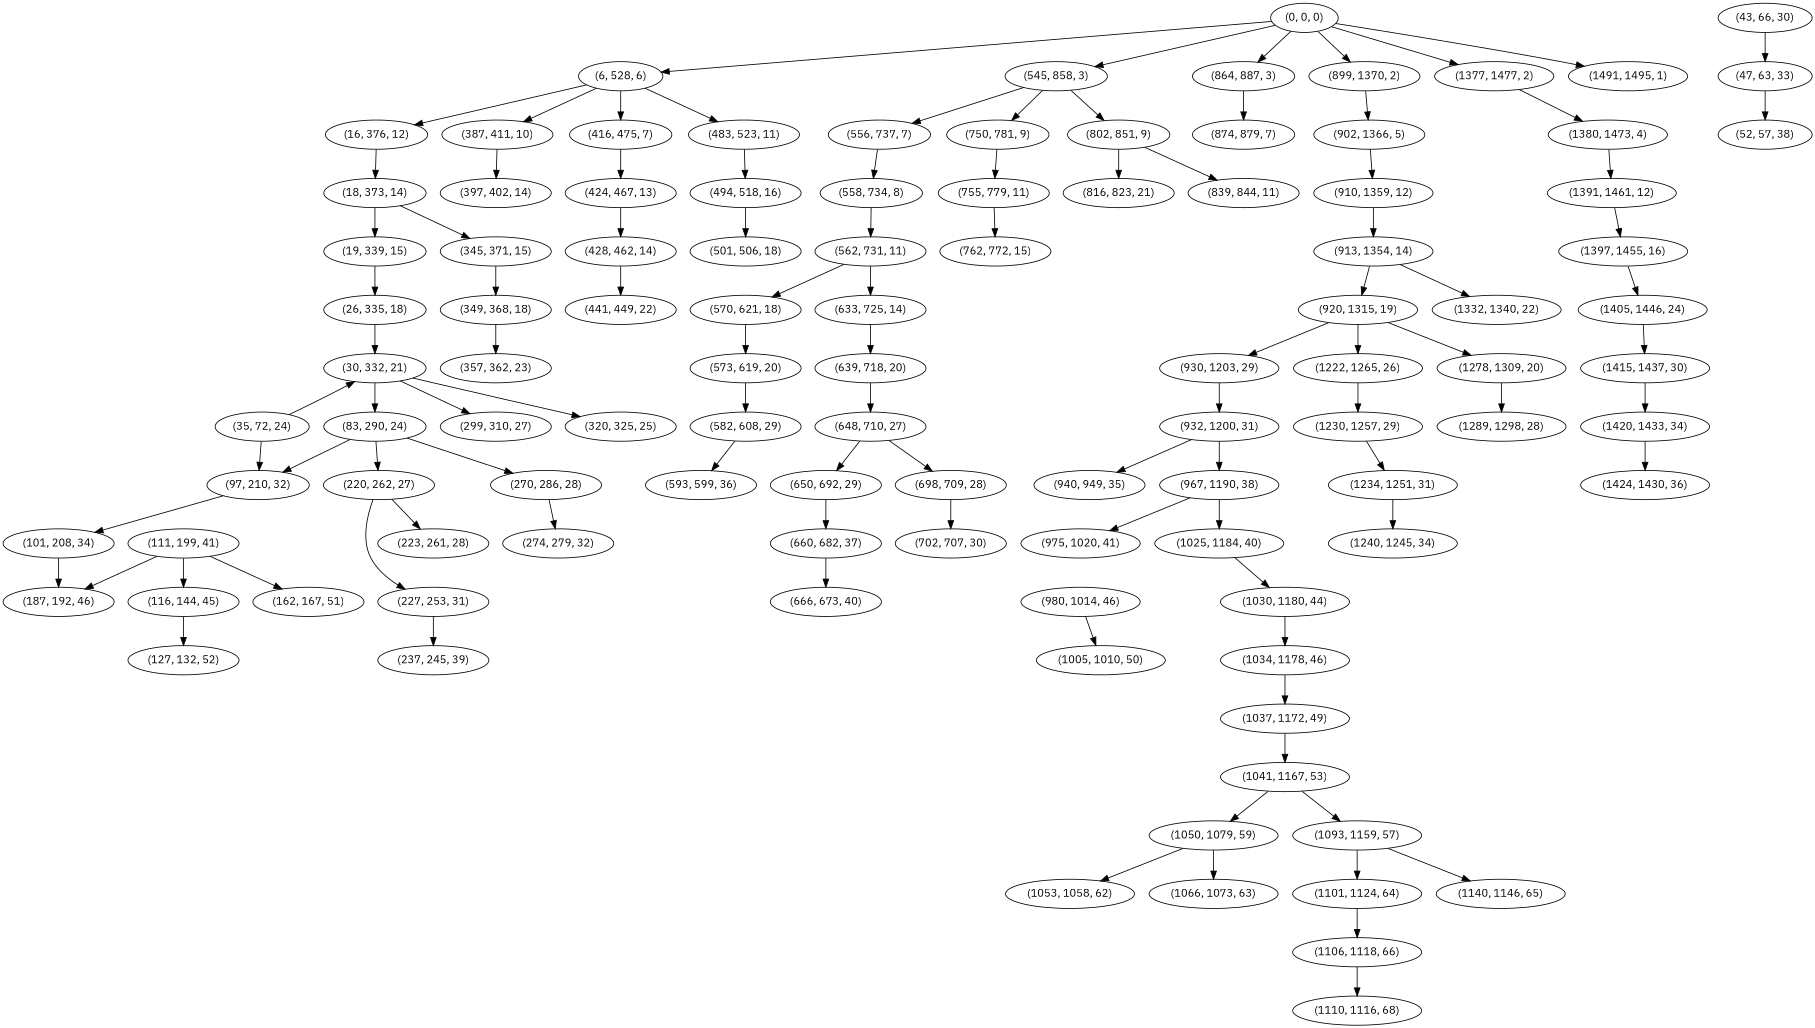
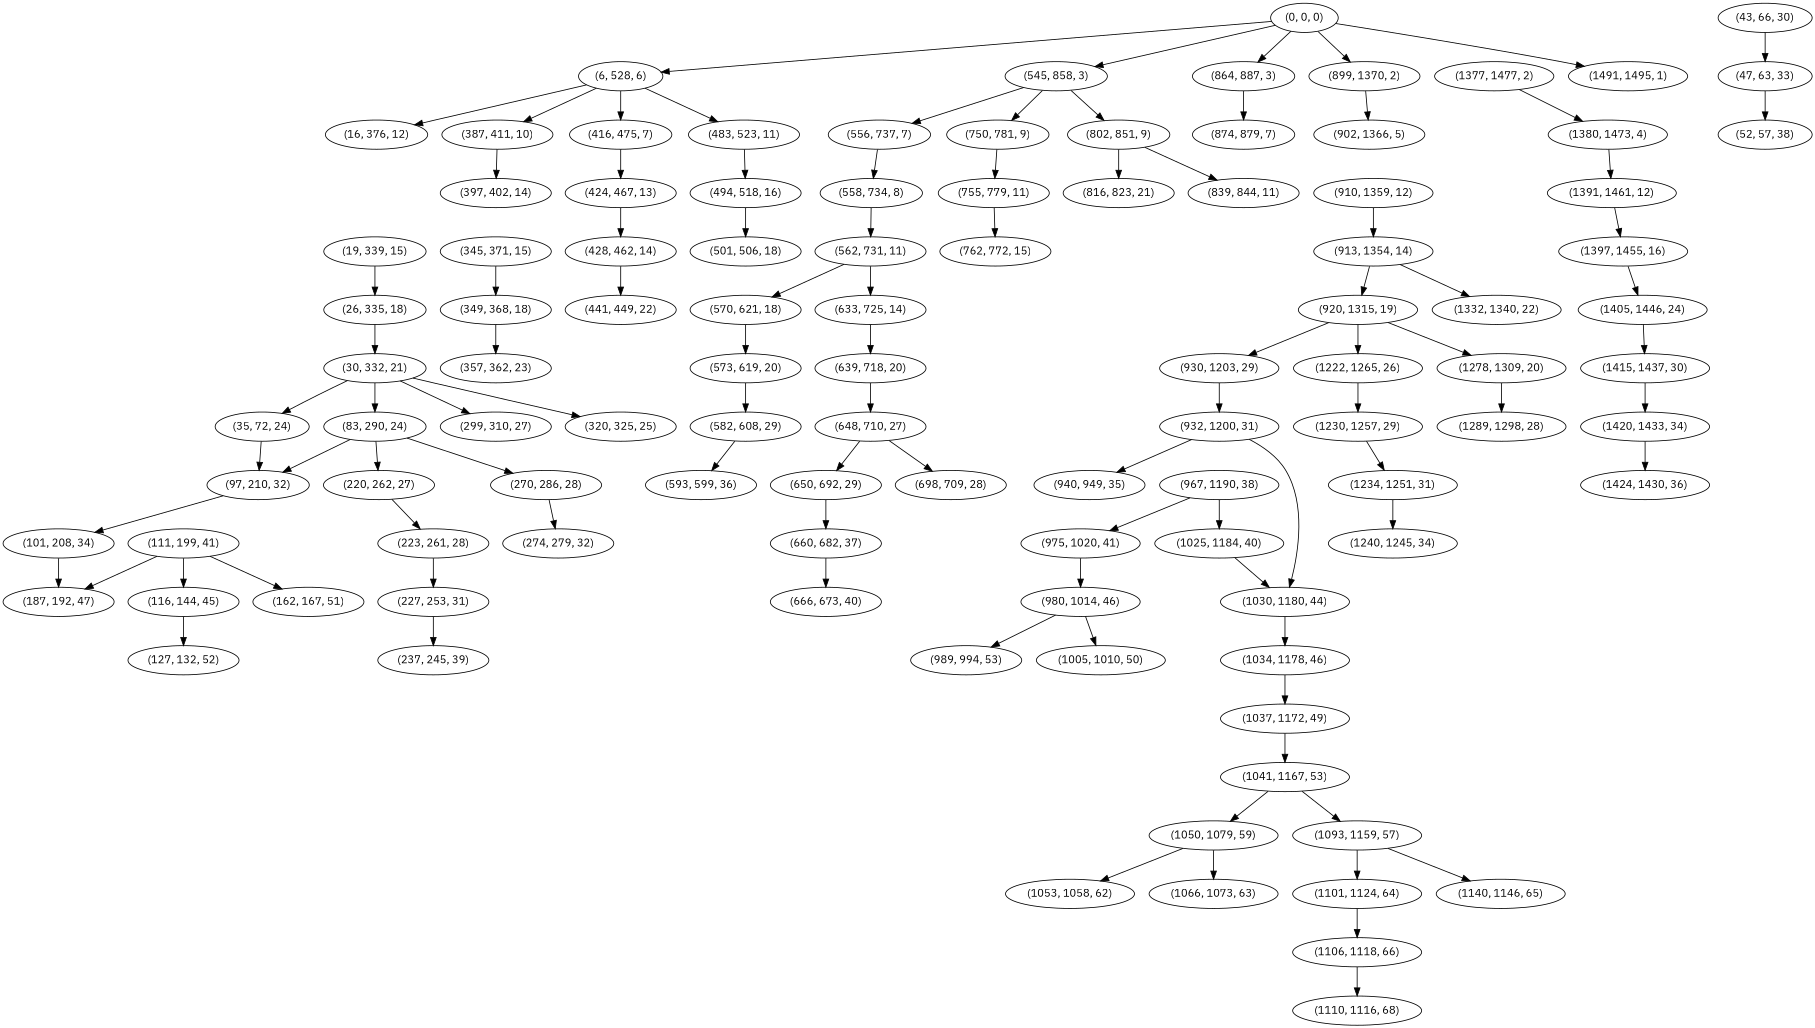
(1391, 45) -> none
(1371, 160) -> none
(375, 193) -> none
(318, 400) -> (318, 395)
(1219, 452) -> (1296, 500)
(951, 543) -> none
(367, 548) -> (433, 569)
none -> (1081, 569)
(59, 602) -> (59, 602)
none -> (966, 660)
